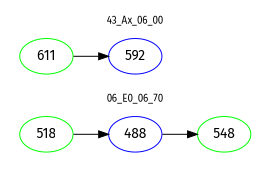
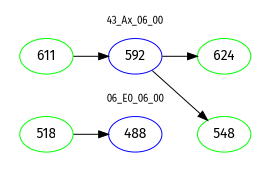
none -> (224, 56)
(135, 99) -> (135, 99)
(175, 134) -> (181, 96)
